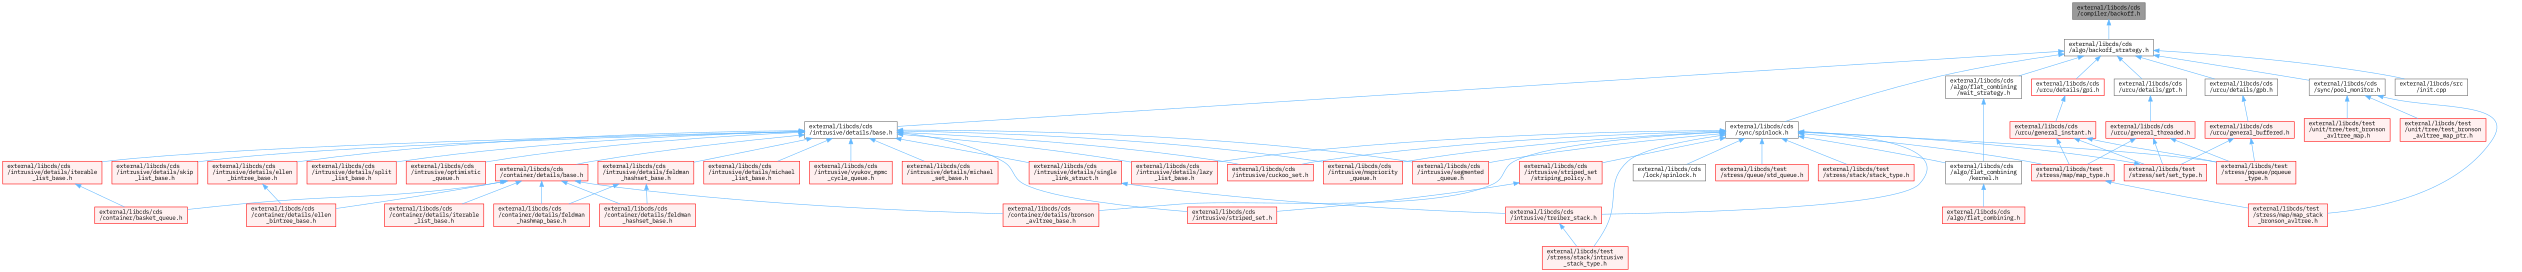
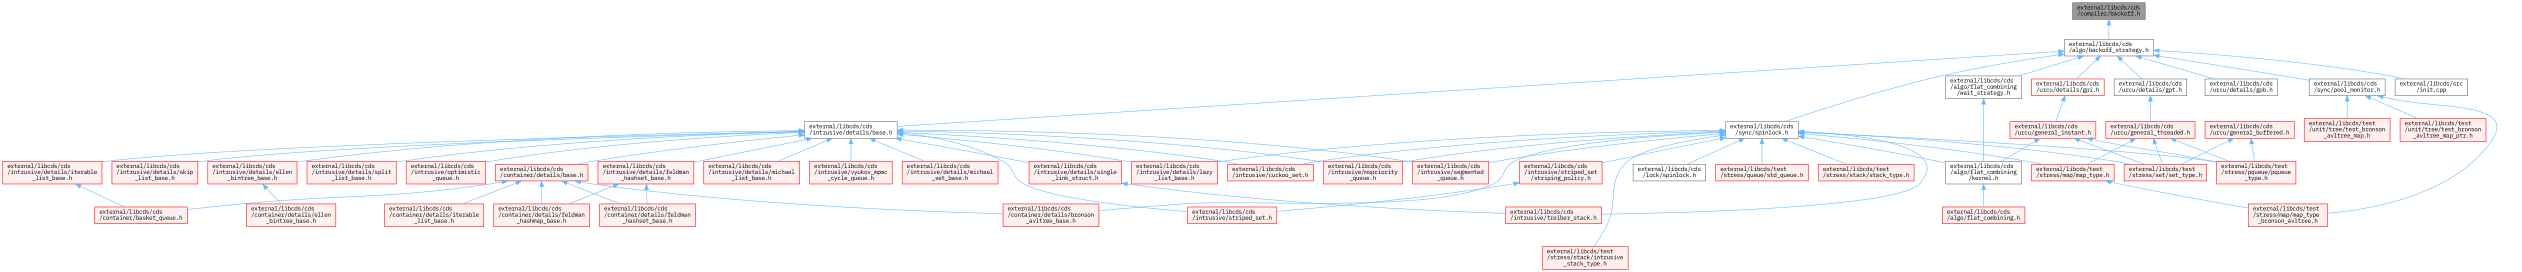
(2246, 111) -> none
(2026, 148) -> (2000, 147)
(2065, 156) -> (2017, 152)
(418, 196) -> none
(2288, 215) -> (2288, 215)
(1570, 237) -> none
